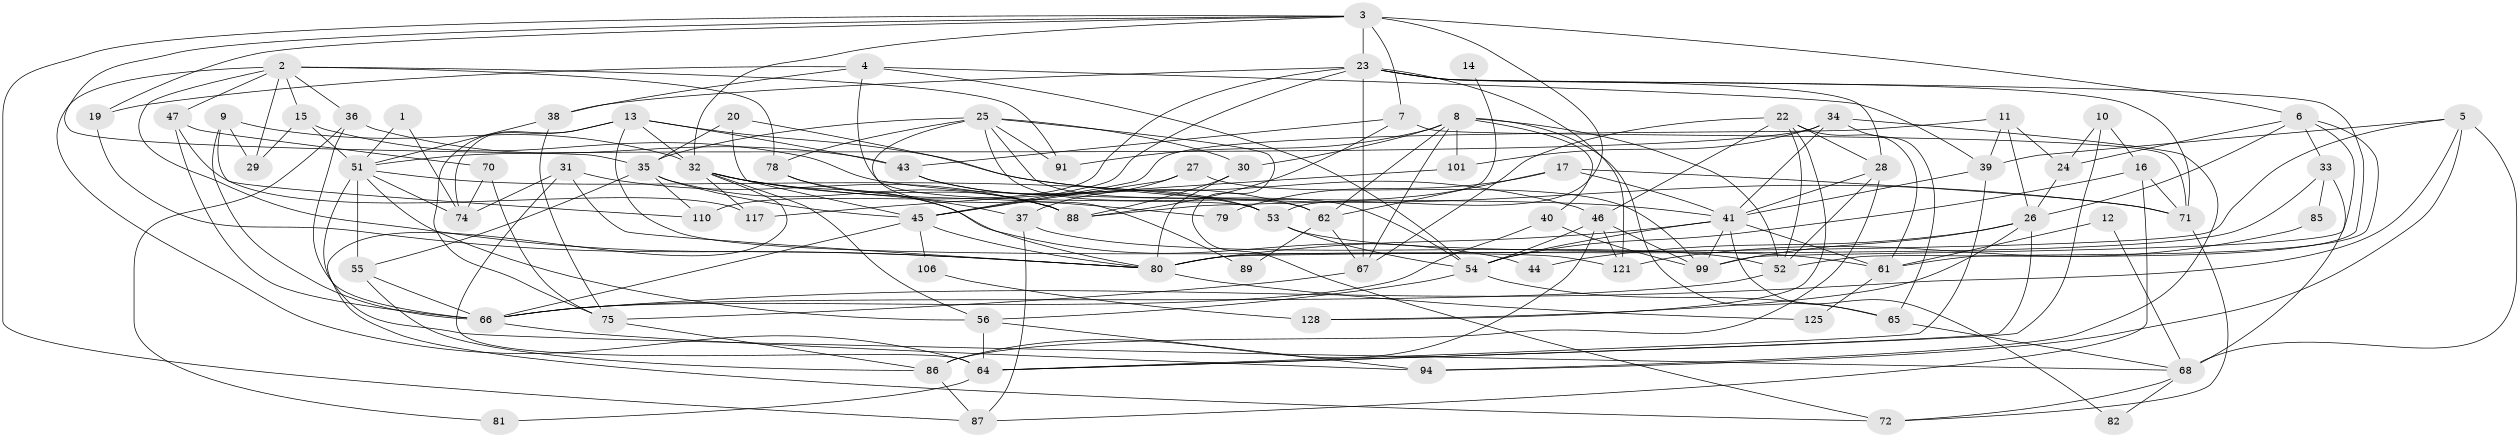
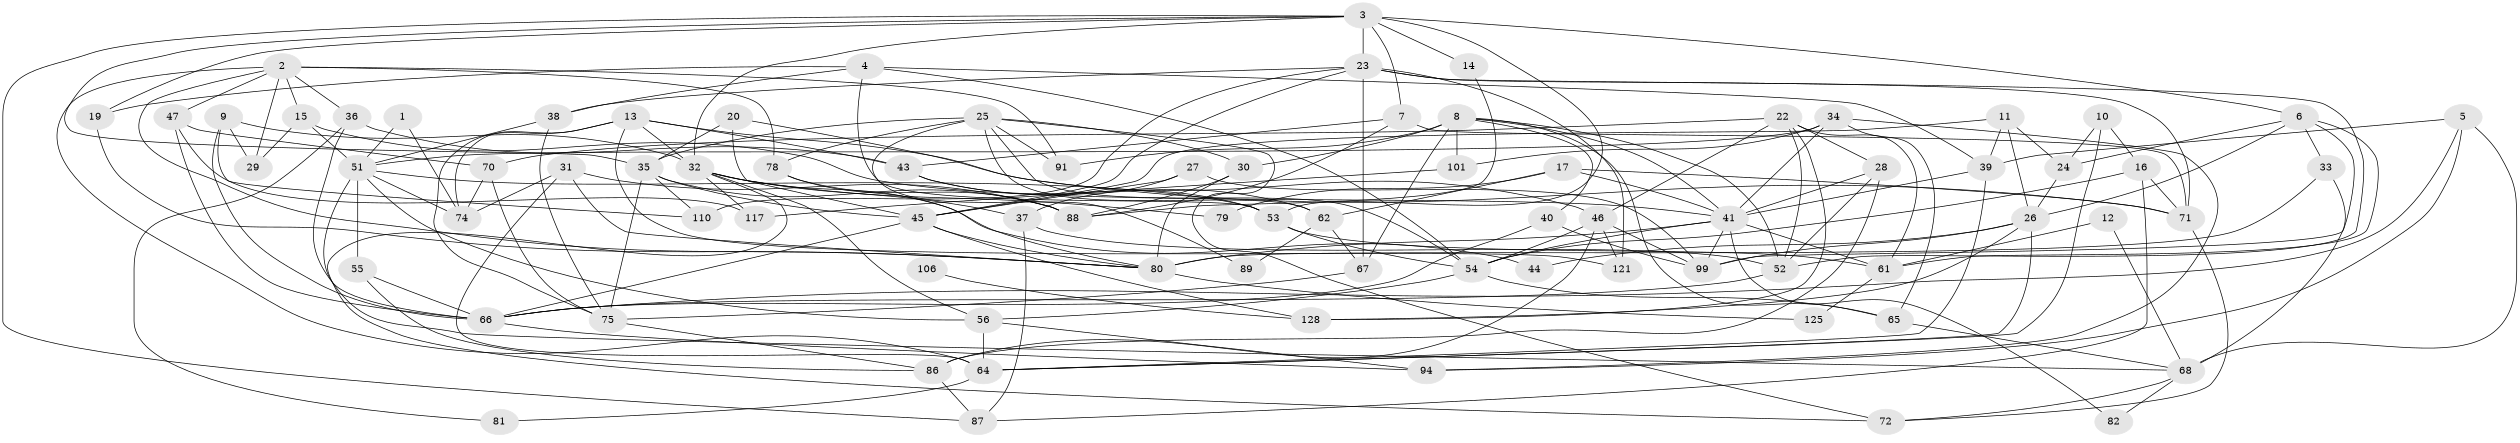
none -> (1416, 41)
(1757, 88) -> none
(1517, 167) -> (1198, 134)
(1390, 168) -> (1593, 140)
(2317, 219) -> none
(504, 226) -> (626, 244)
(923, 244) -> (1111, 278)
(2055, 244) -> none
